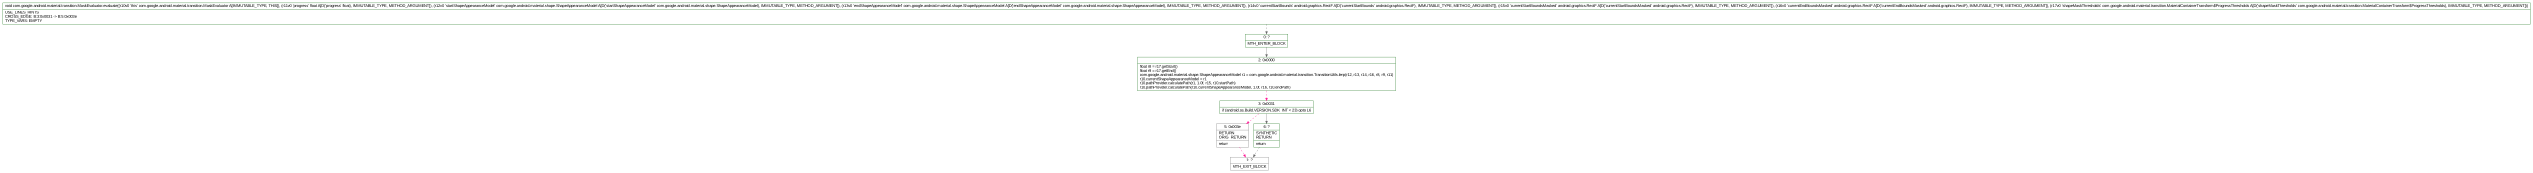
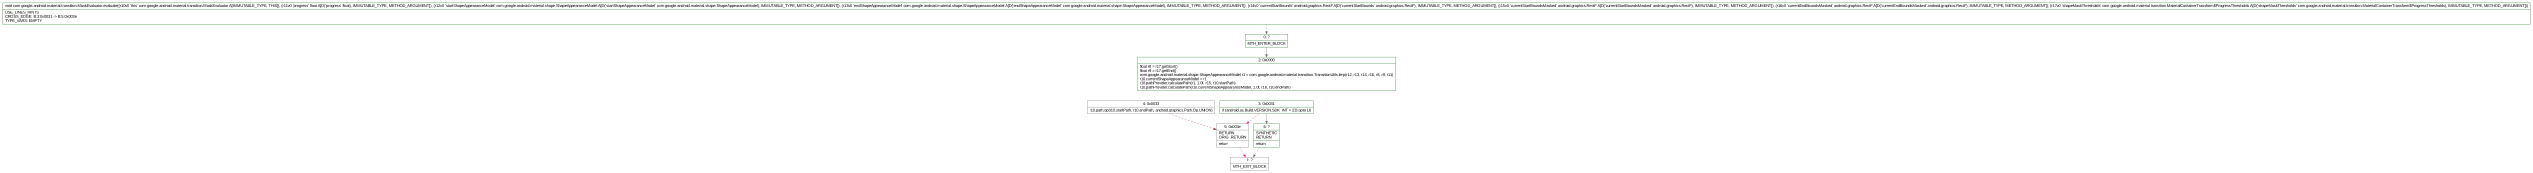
(1267, 94) -> none
none -> (1151, 107)
